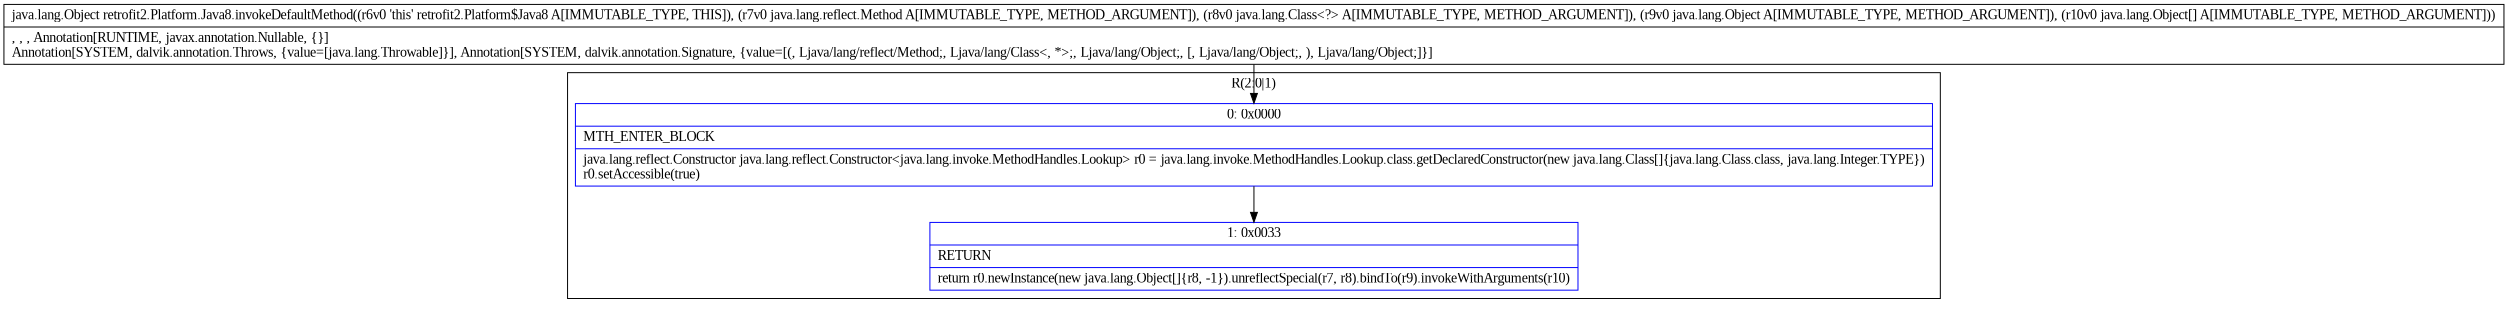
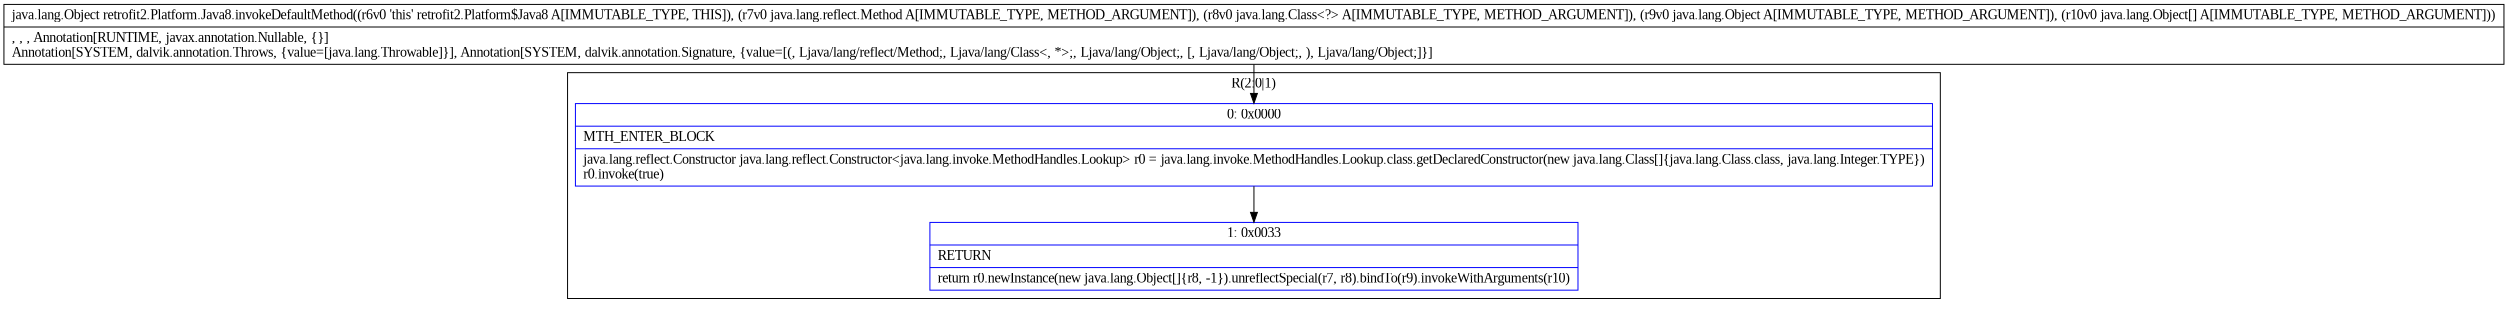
(642, 174) -> (624, 174)
